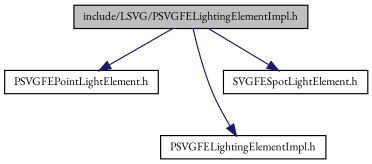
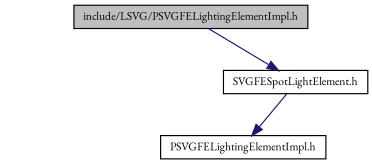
(207, 79) -> (273, 110)
(81, 82) -> none
